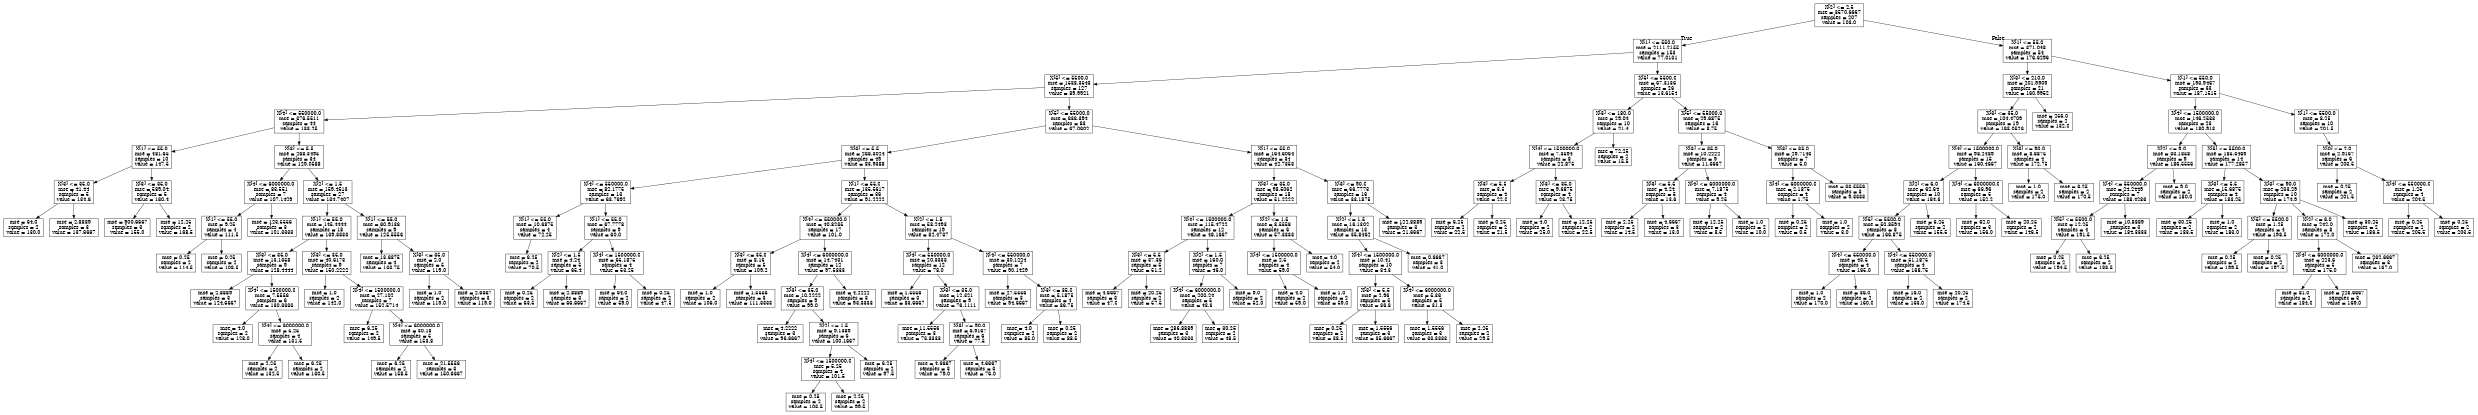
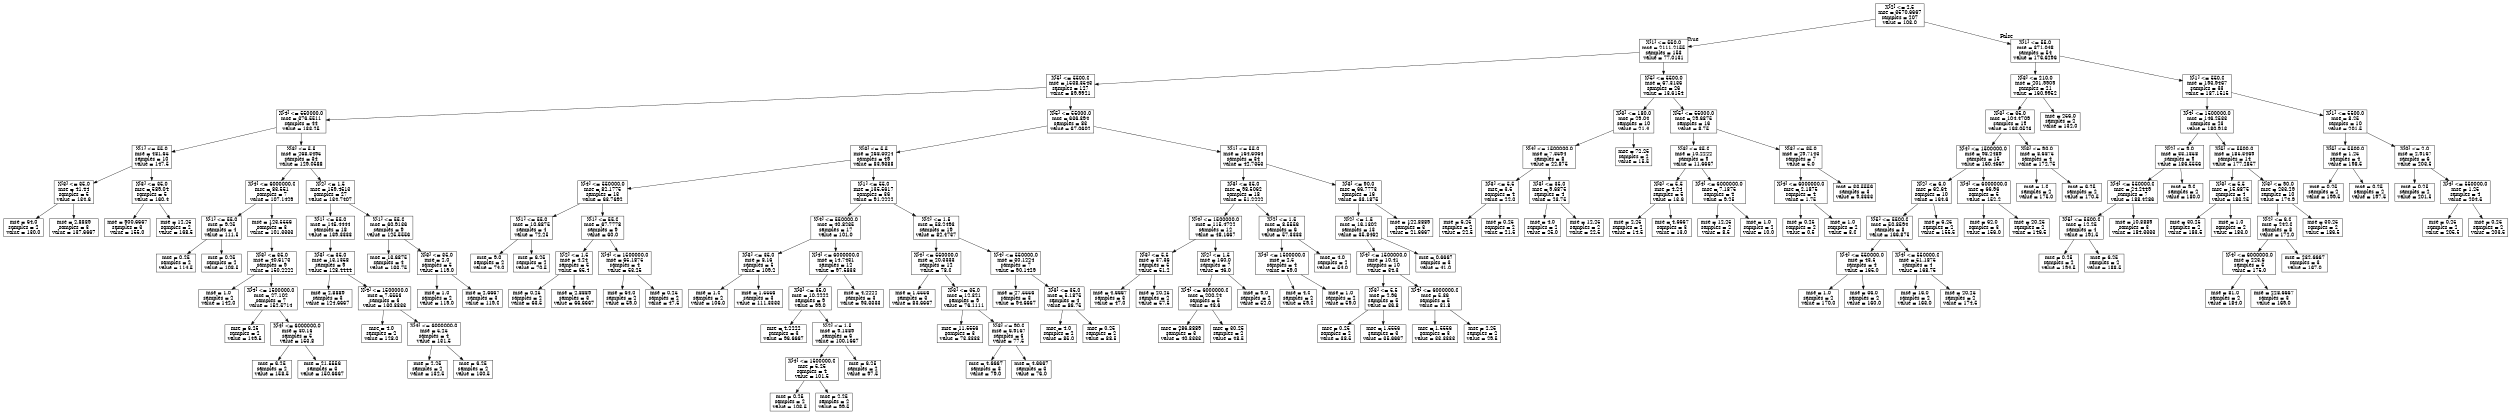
(2275, 208) -> (2345, 137)
(327, 244) -> (272, 242)
none -> (489, 263)
